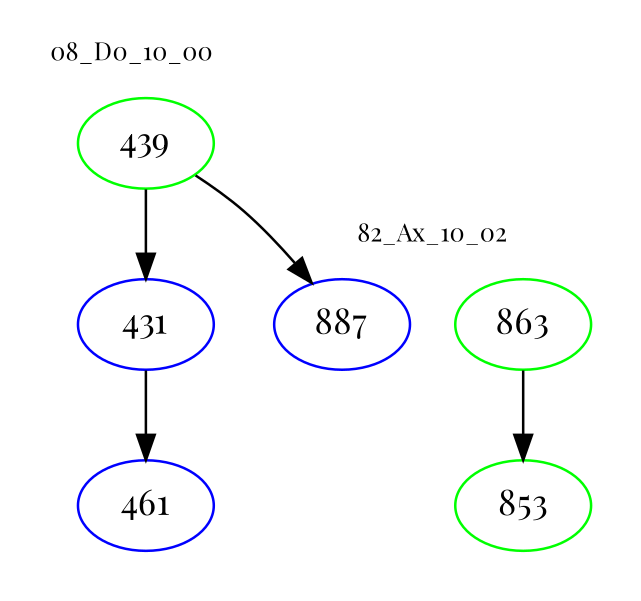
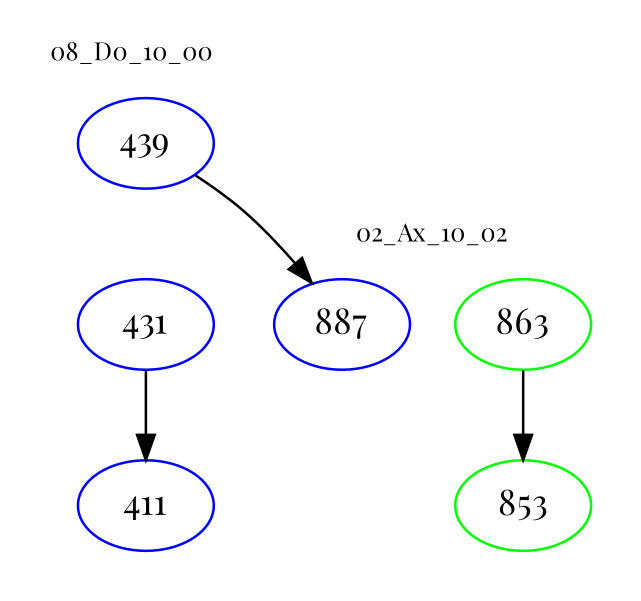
(146, 143) -> (146, 143)
(146, 222) -> none
(433, 235) -> (433, 235)
(146, 506) -> (146, 506)
